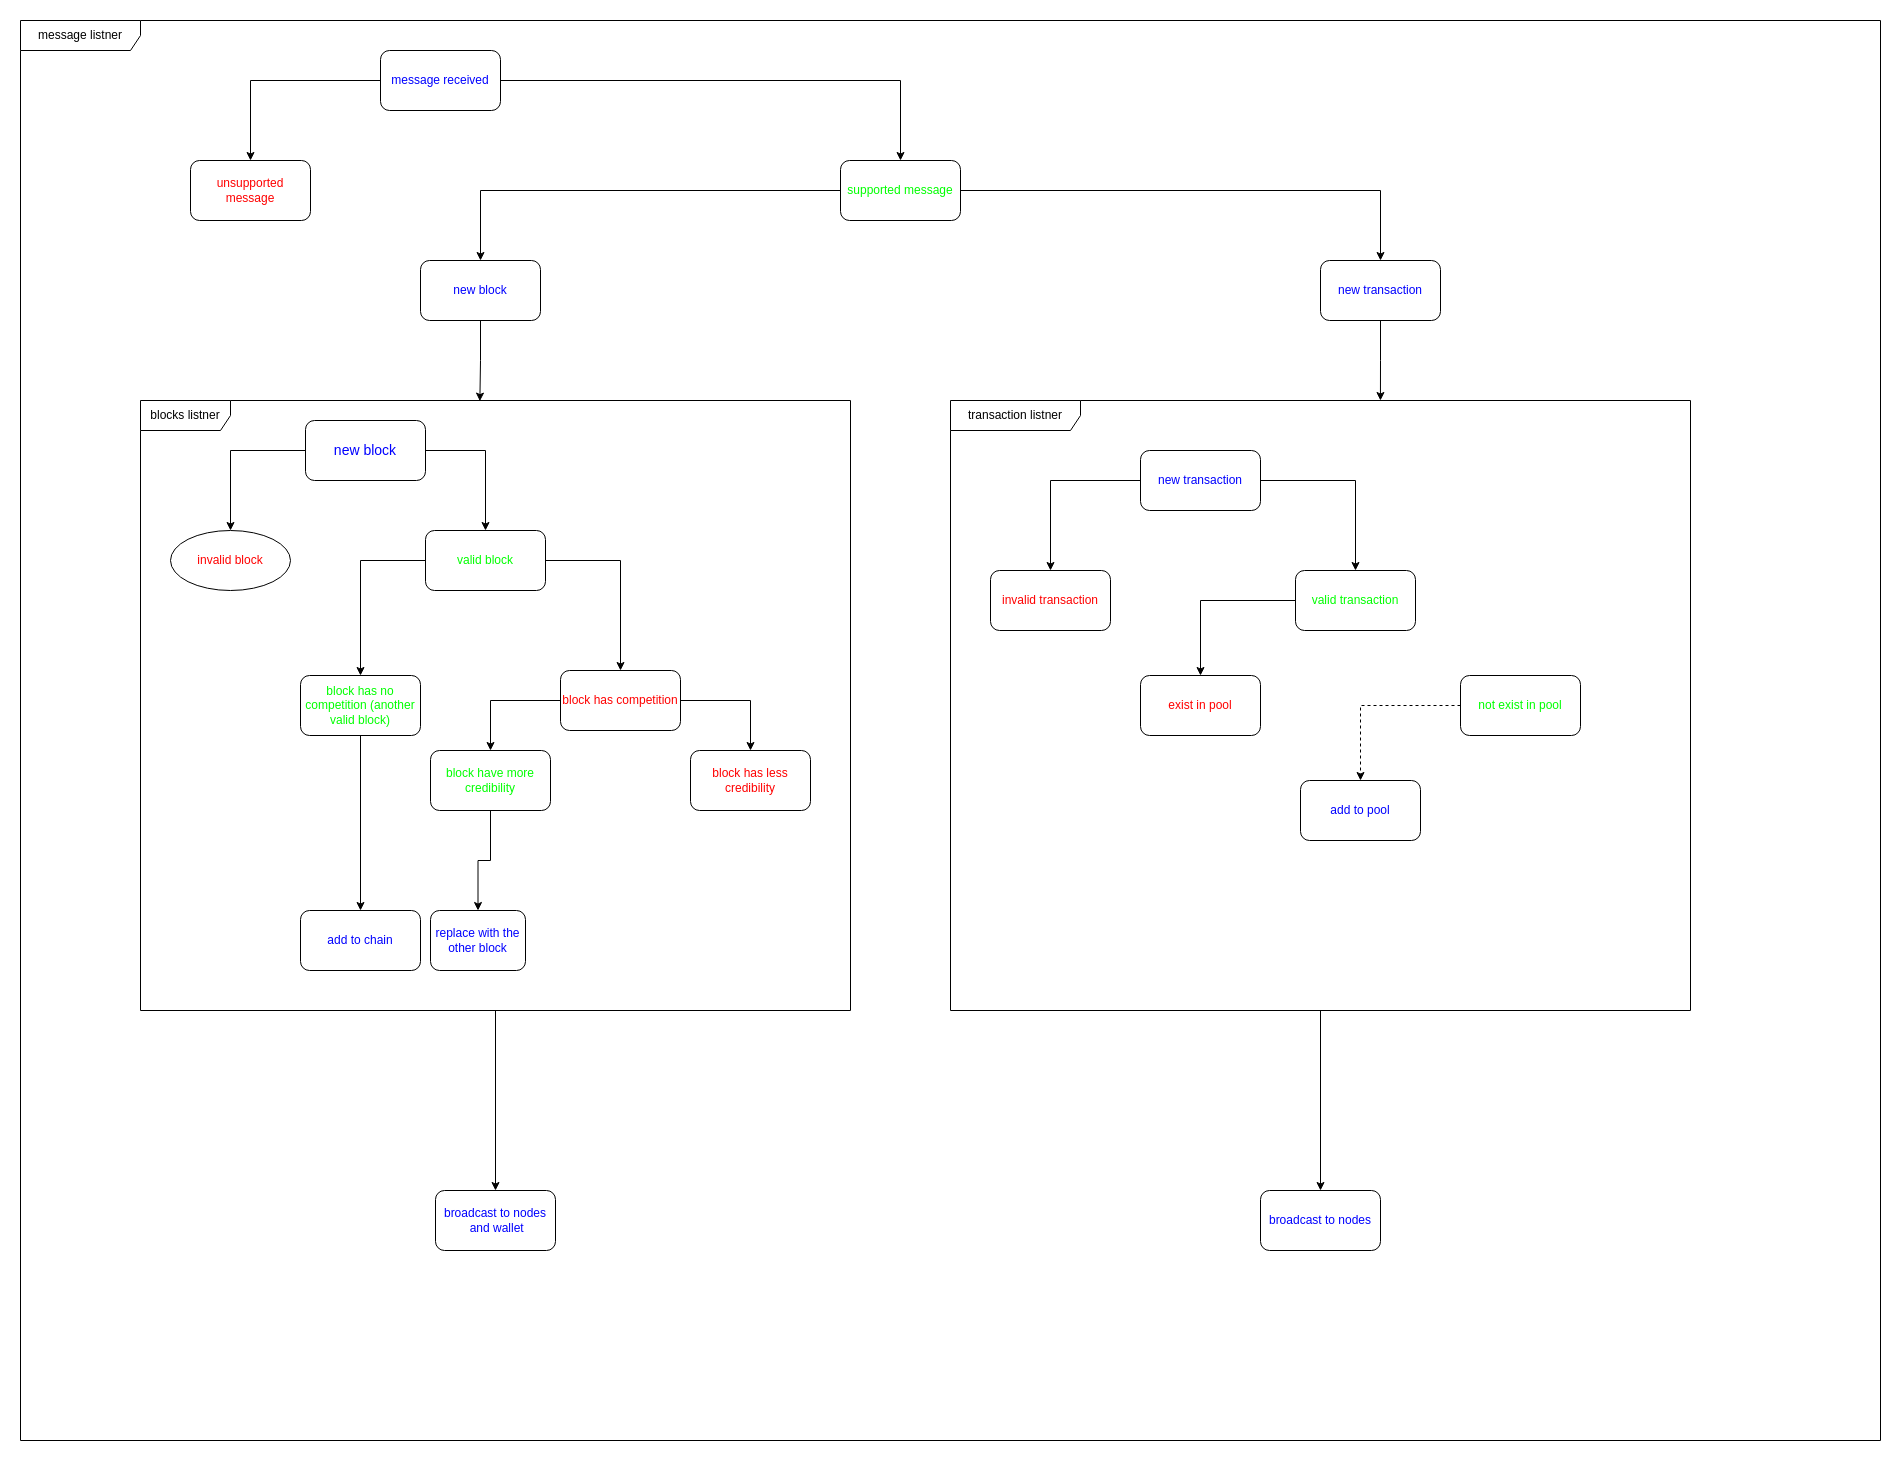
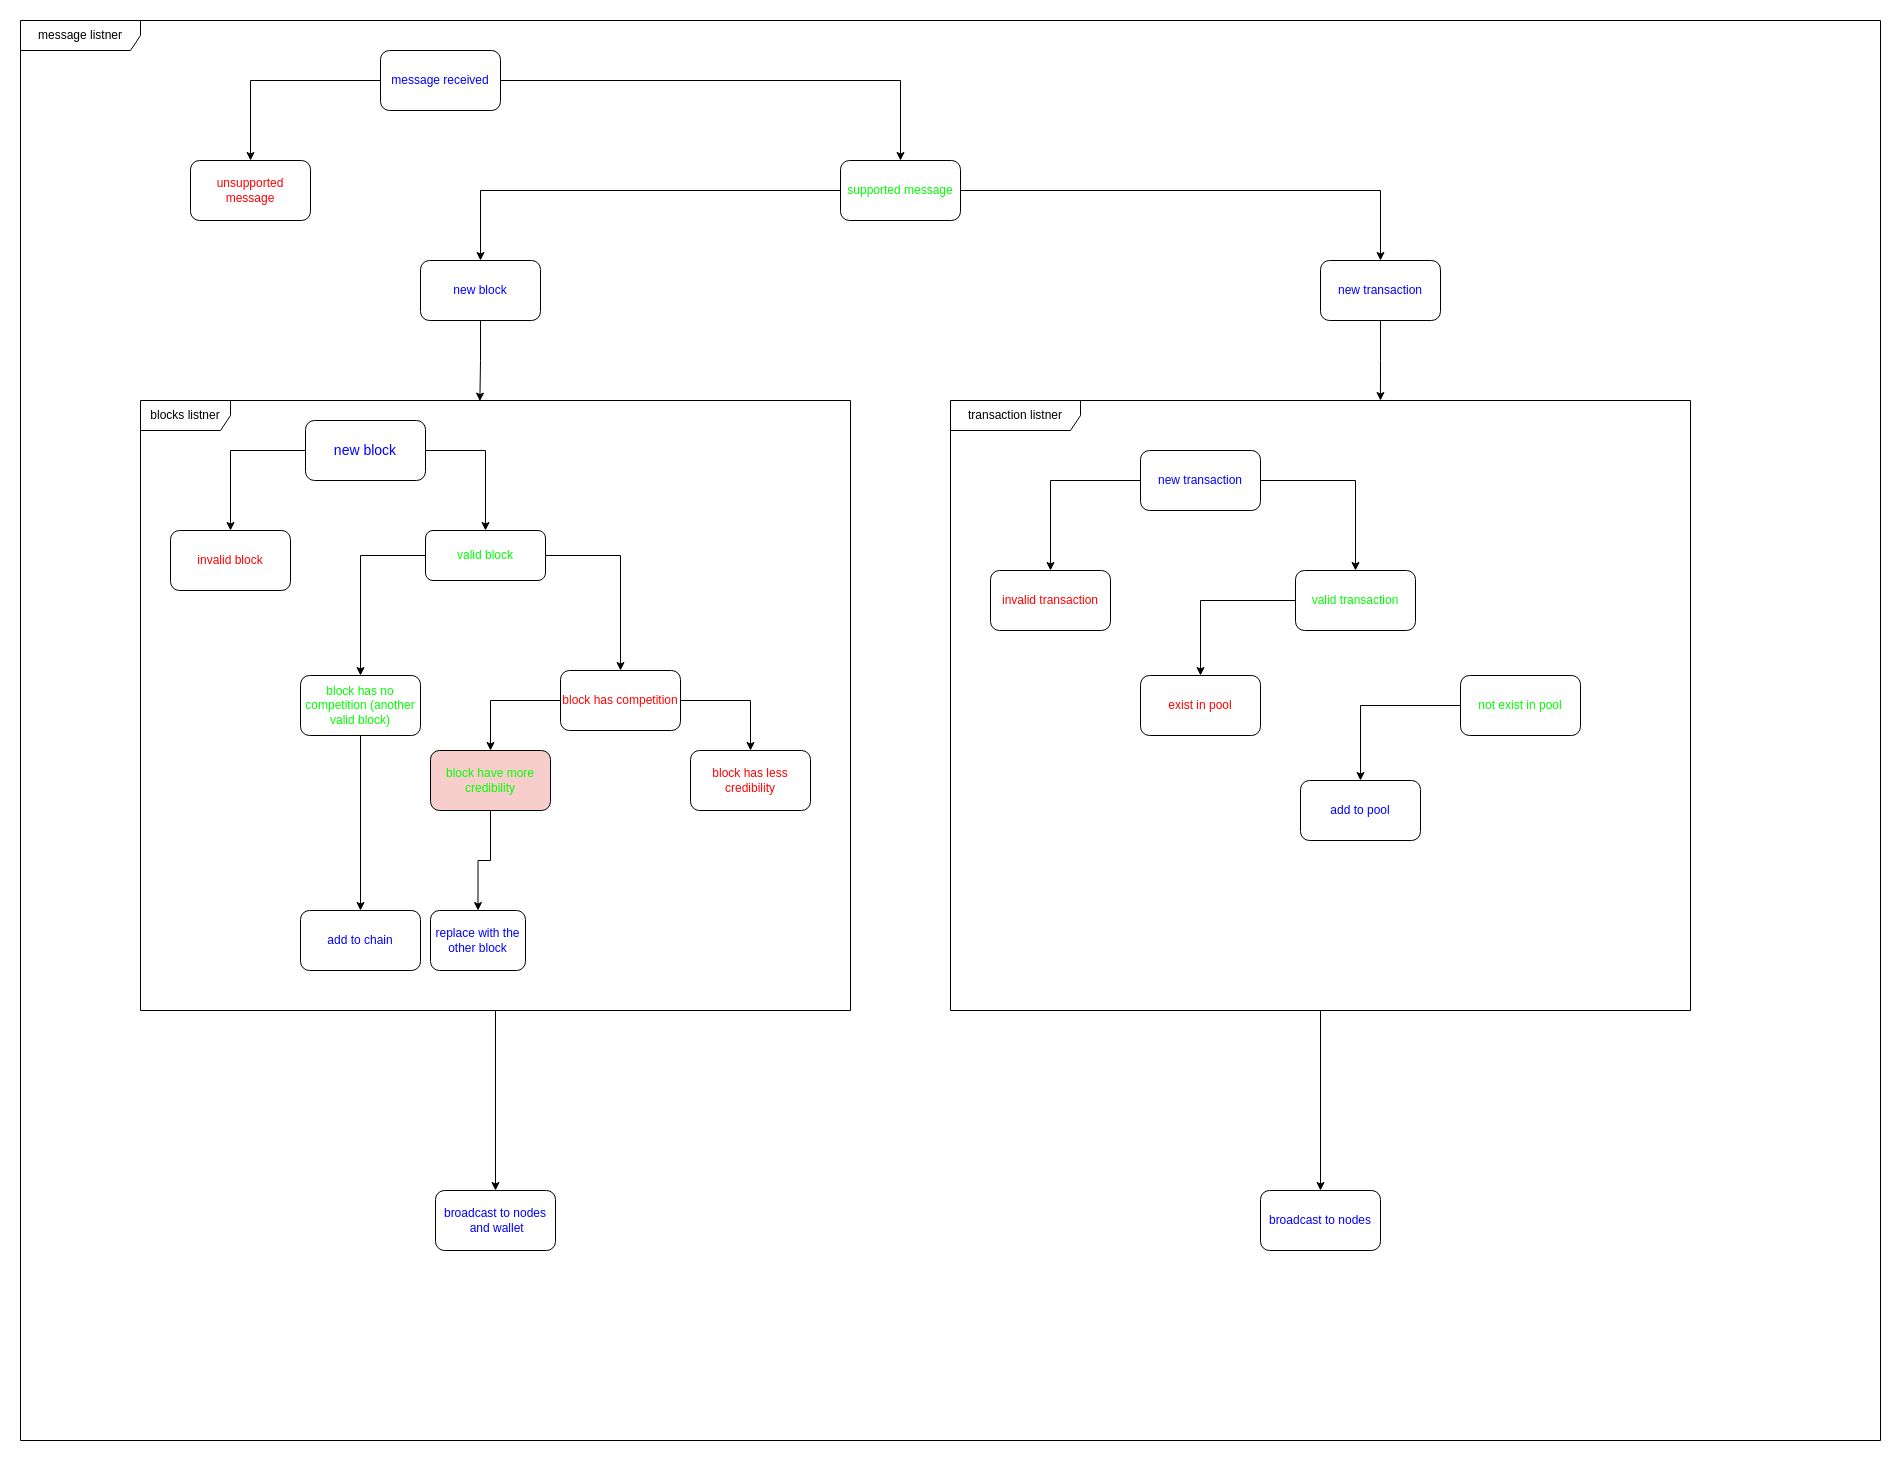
(231, 561) -> (231, 561)
(486, 561) -> (486, 556)
(1376, 706) -> (1376, 706)
(491, 781) -> (491, 781)
